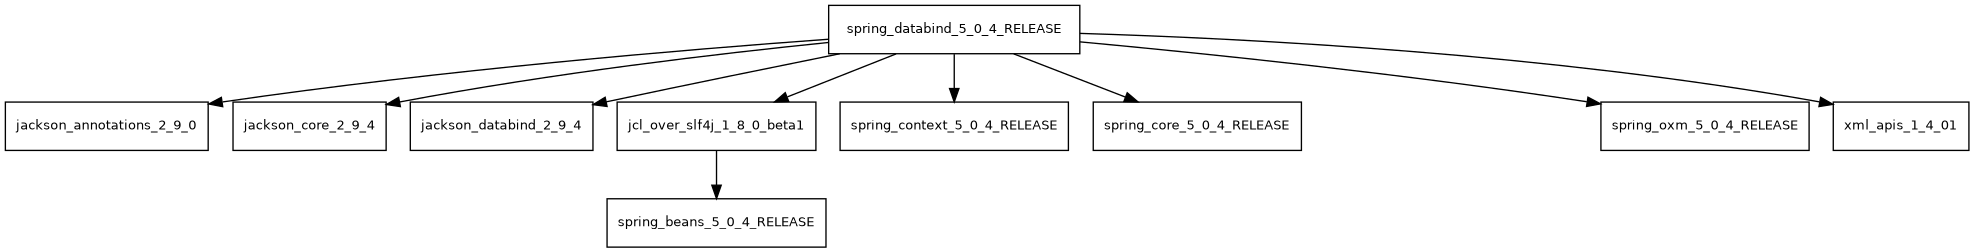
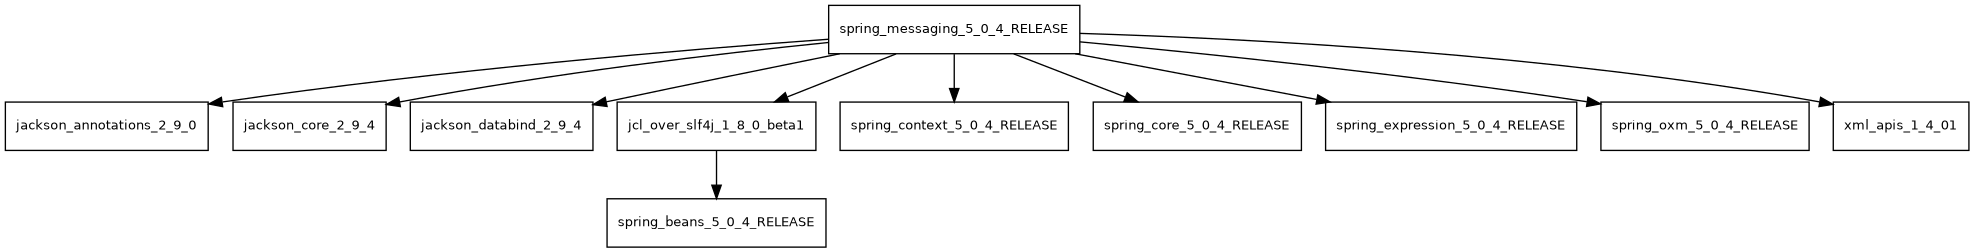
(954, 30) -> (954, 30)
none -> (1451, 126)
